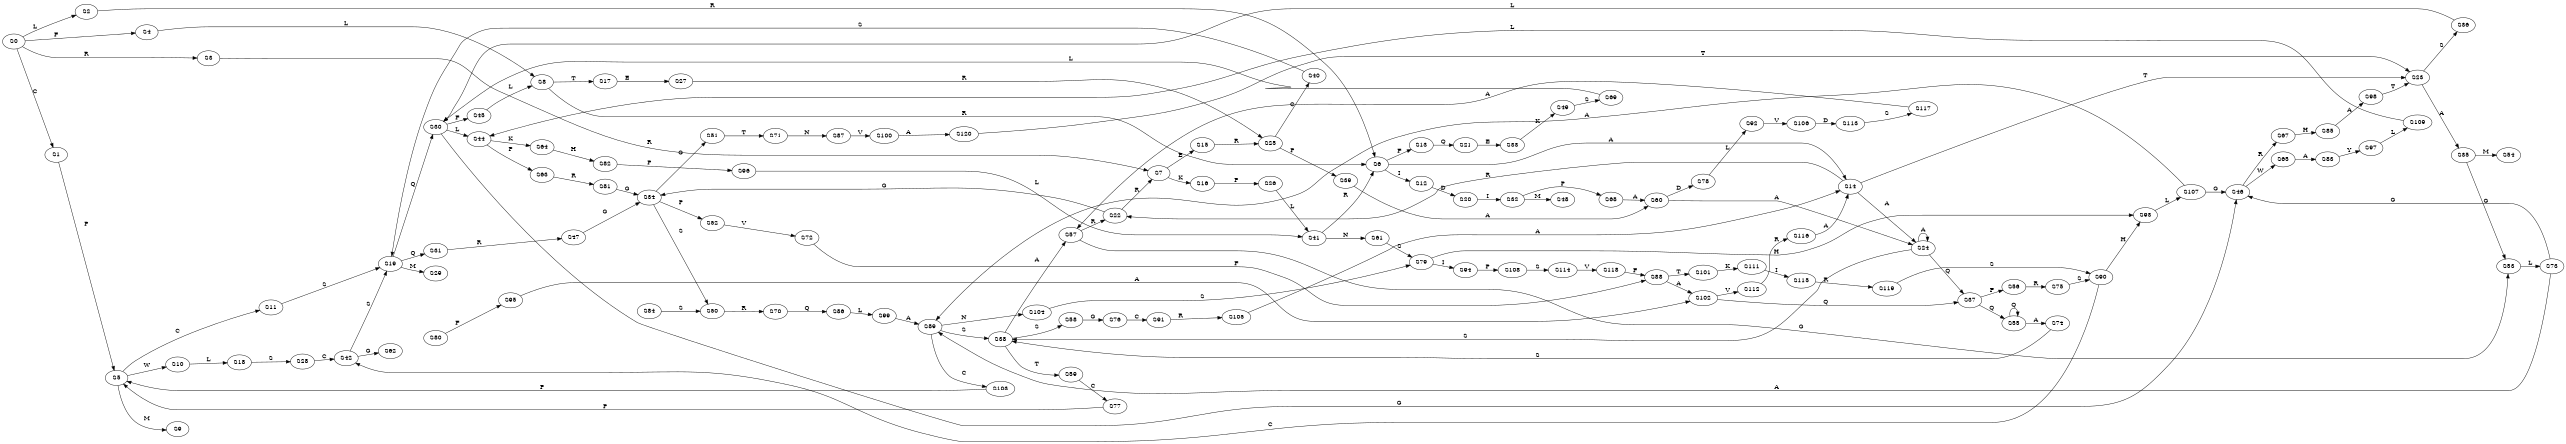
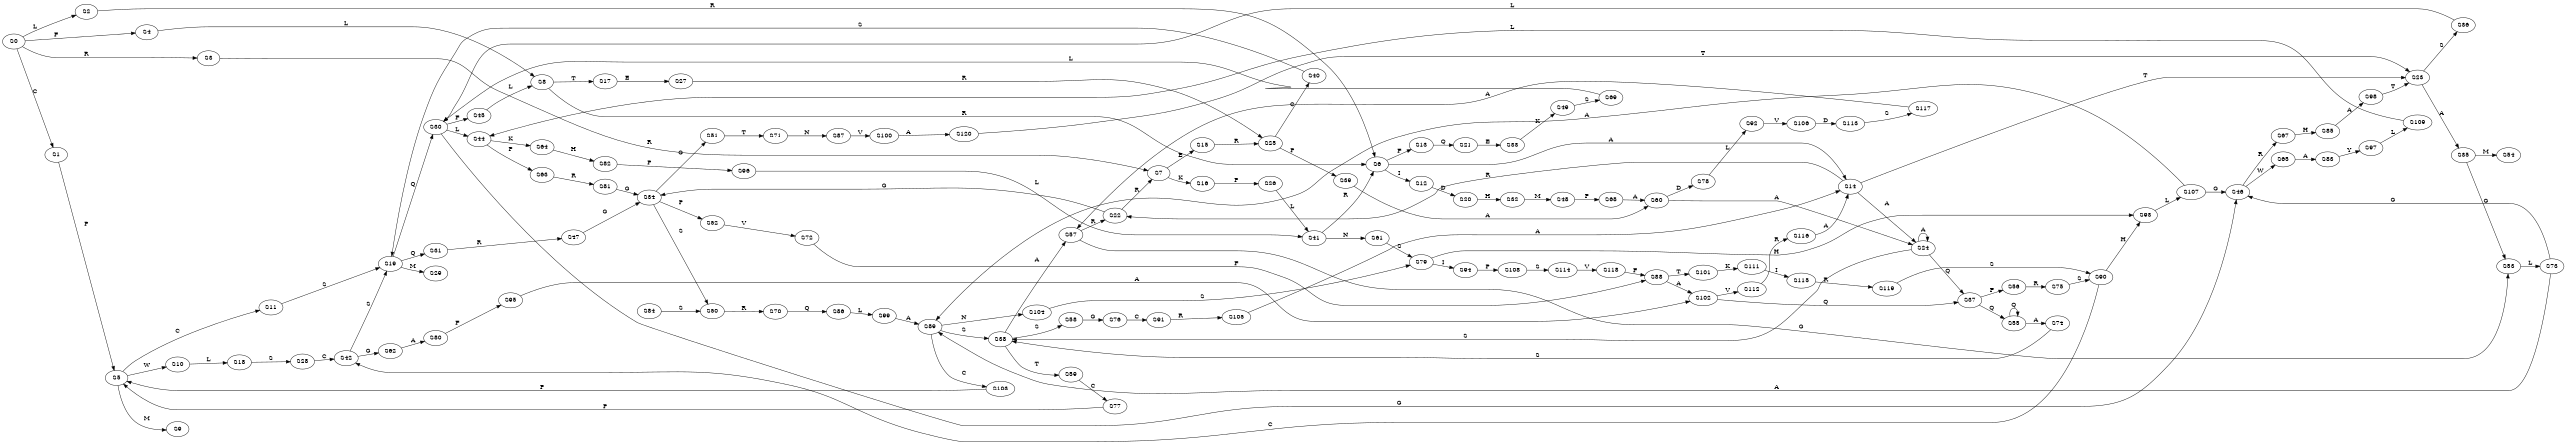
(1560, 187) -> (1585, 200)
(1488, 197) -> (1488, 197)
none -> (411, 345)
